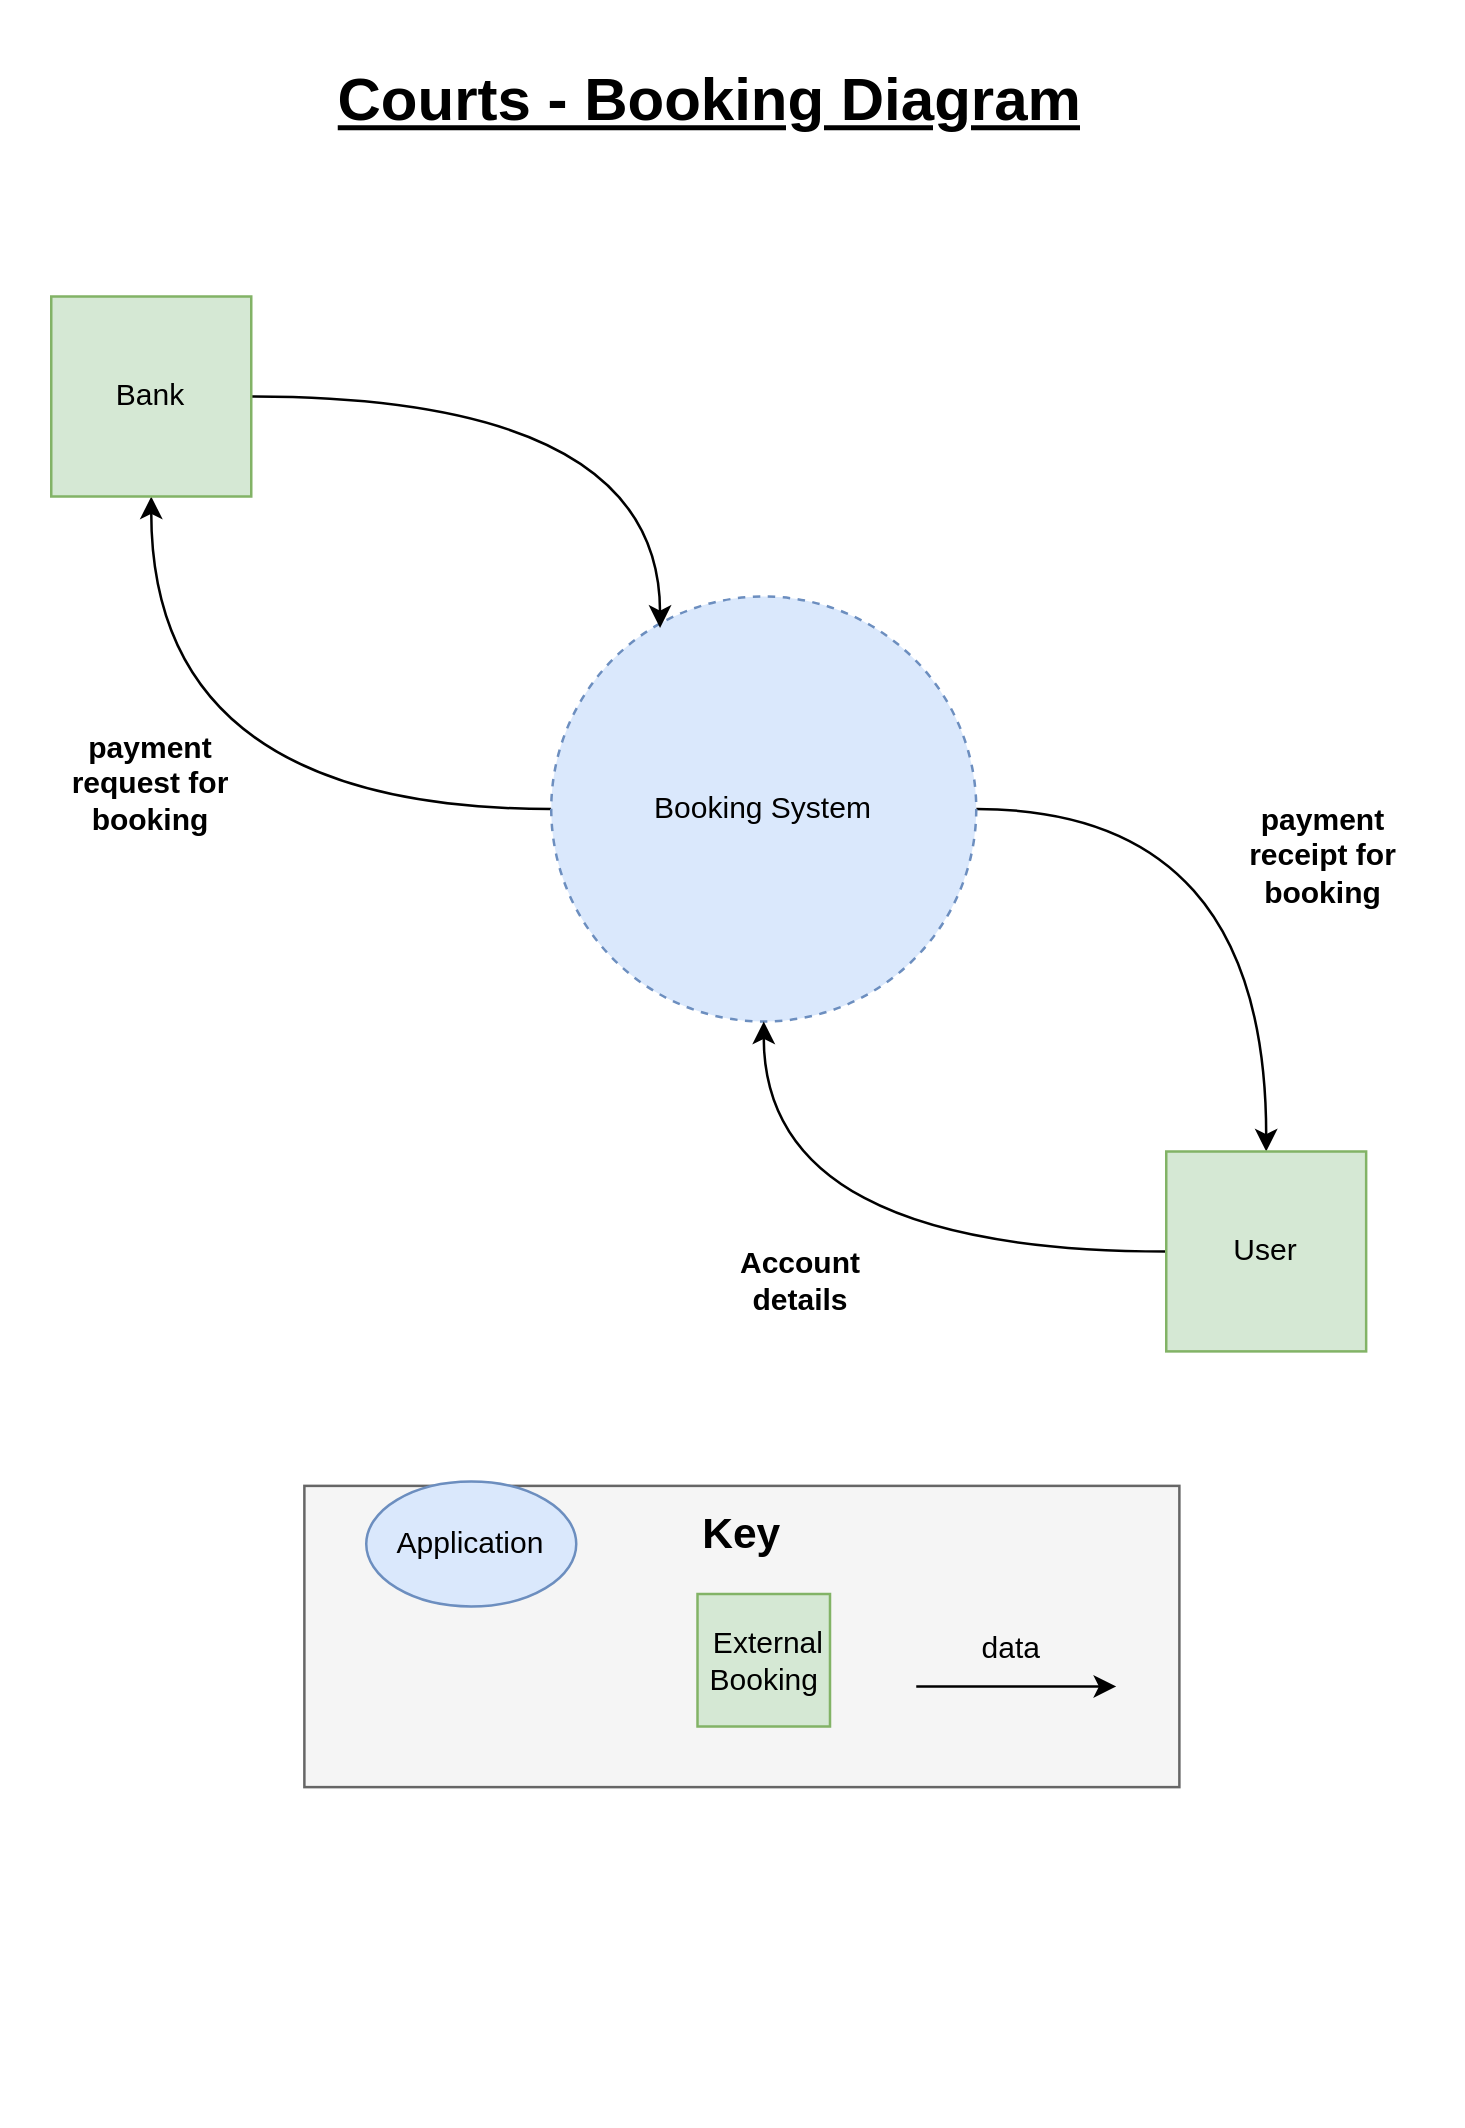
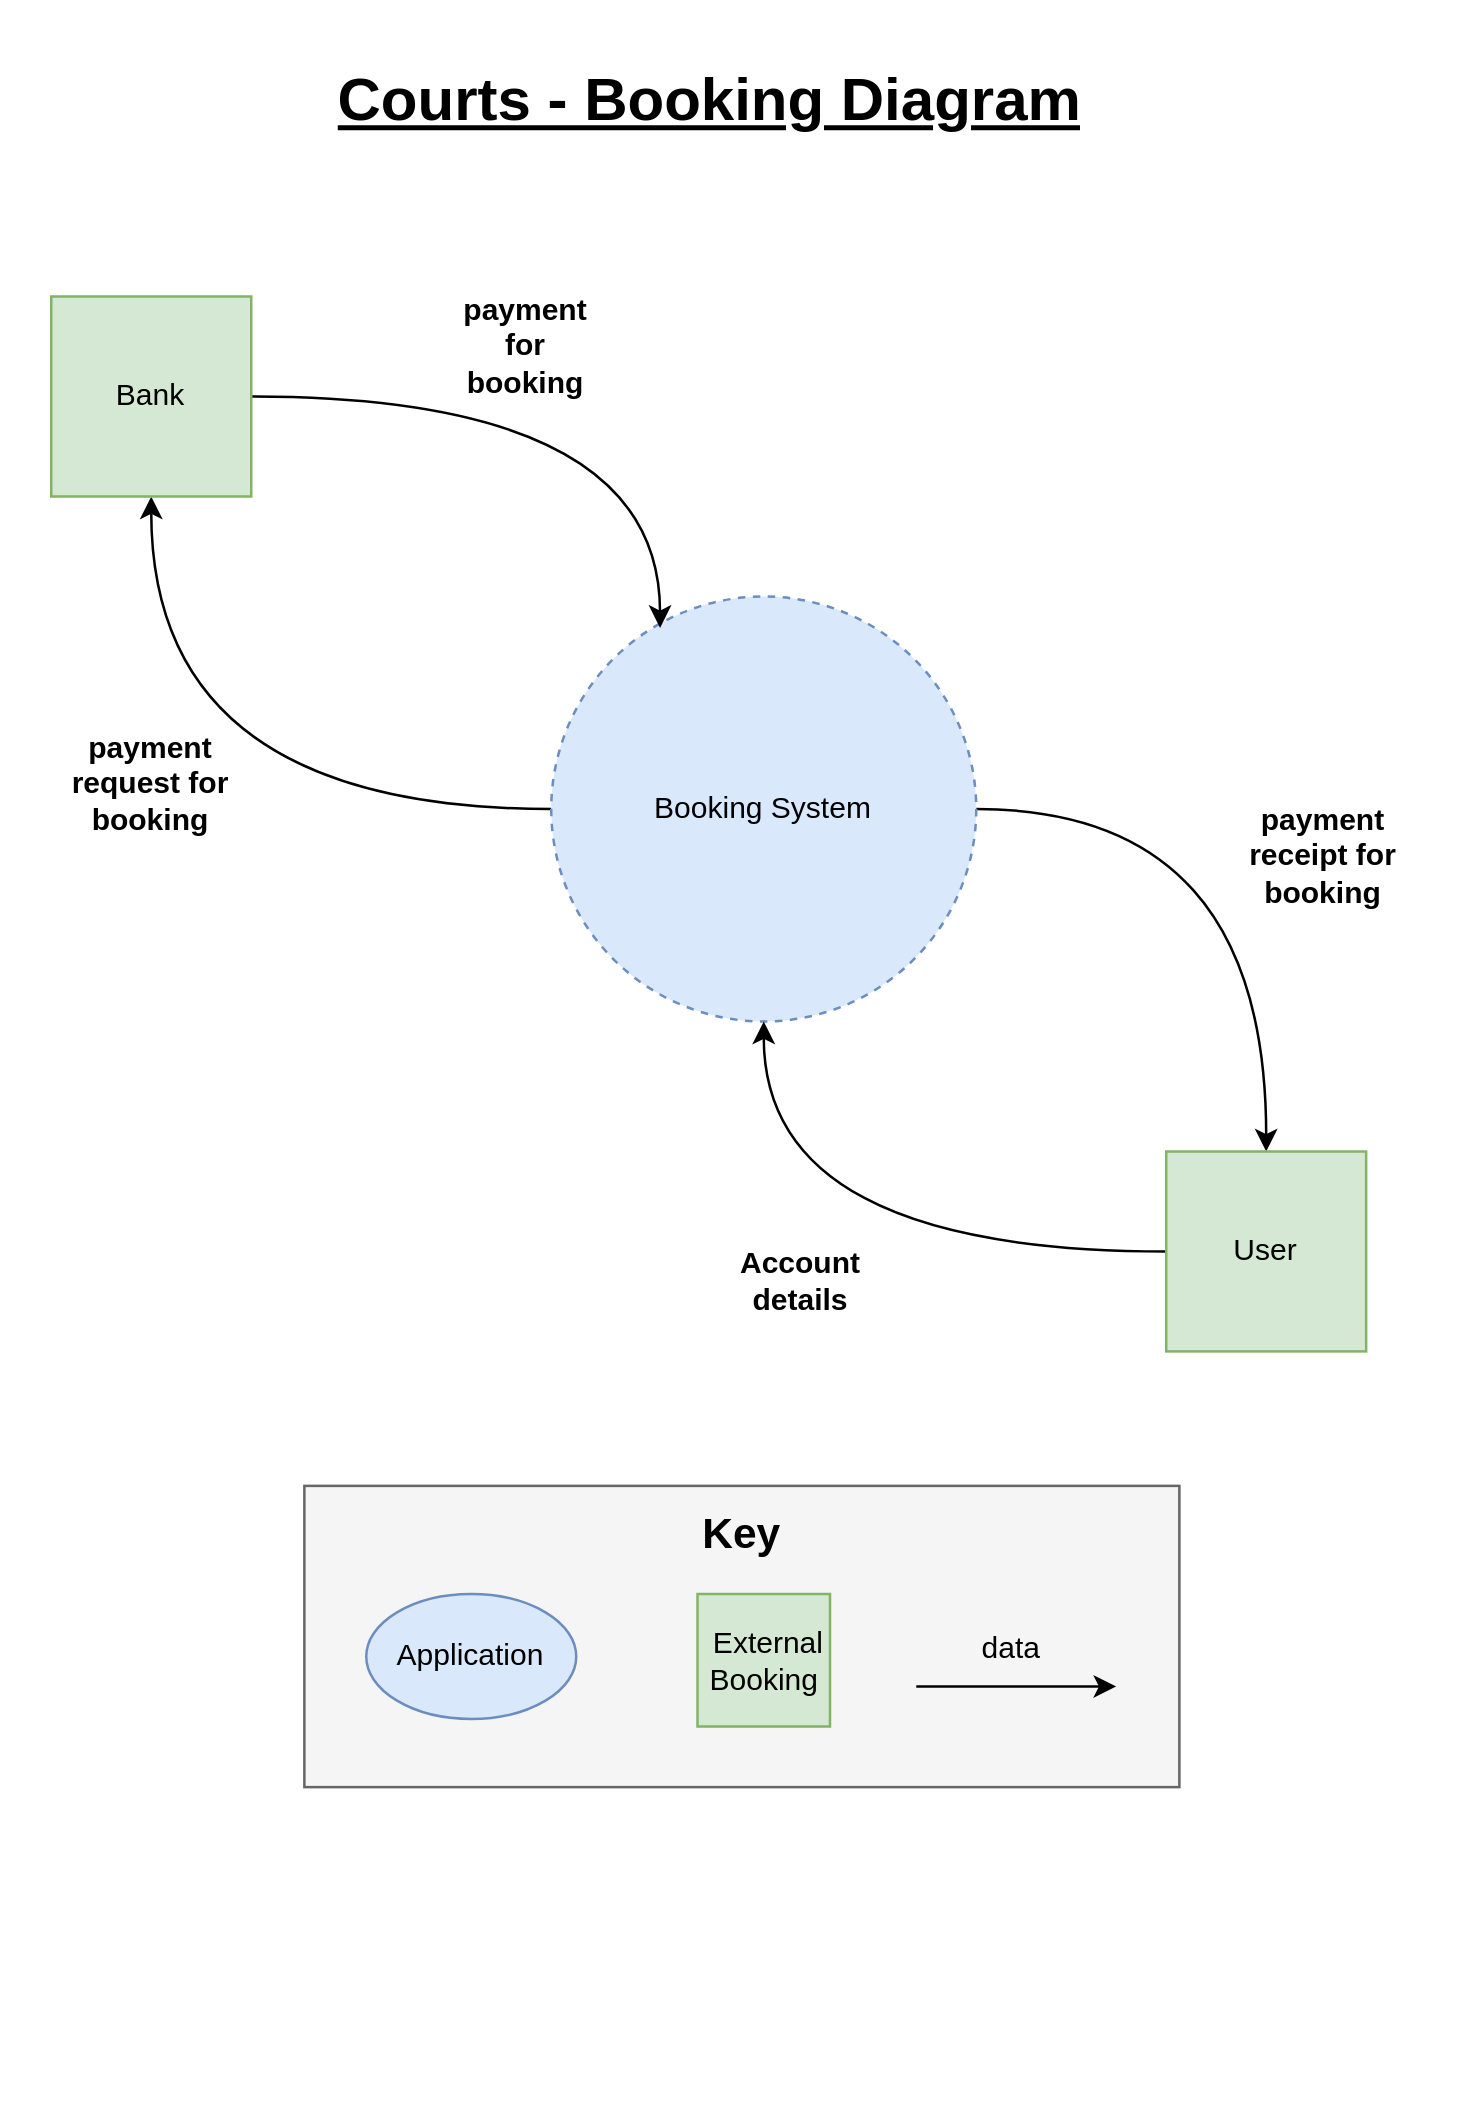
none -> (526, 346)
(471, 1544) -> (471, 1656)
